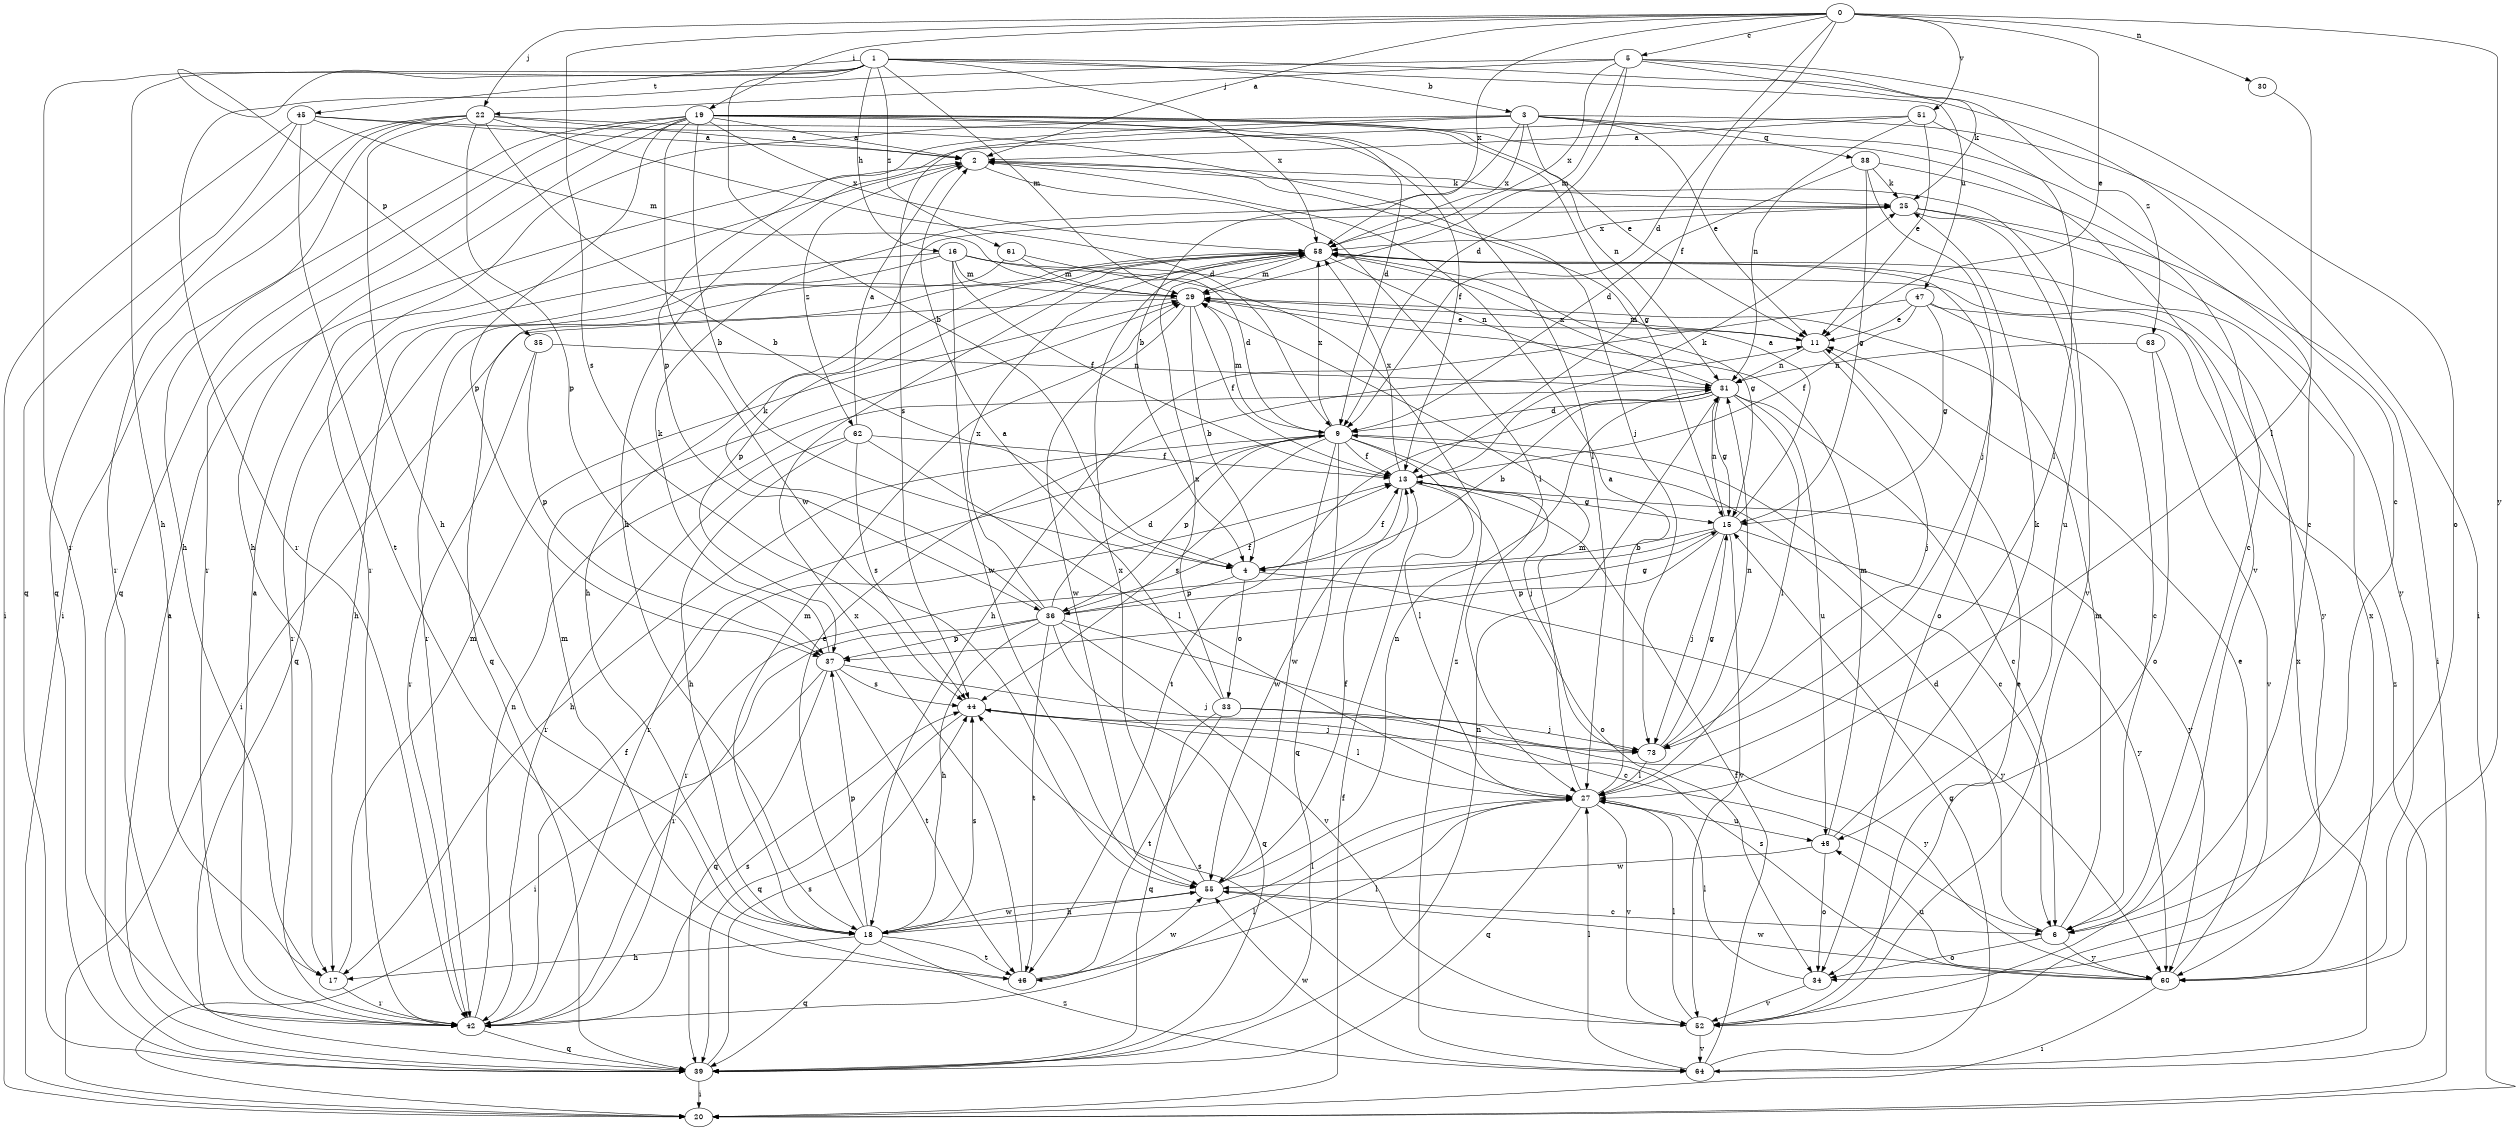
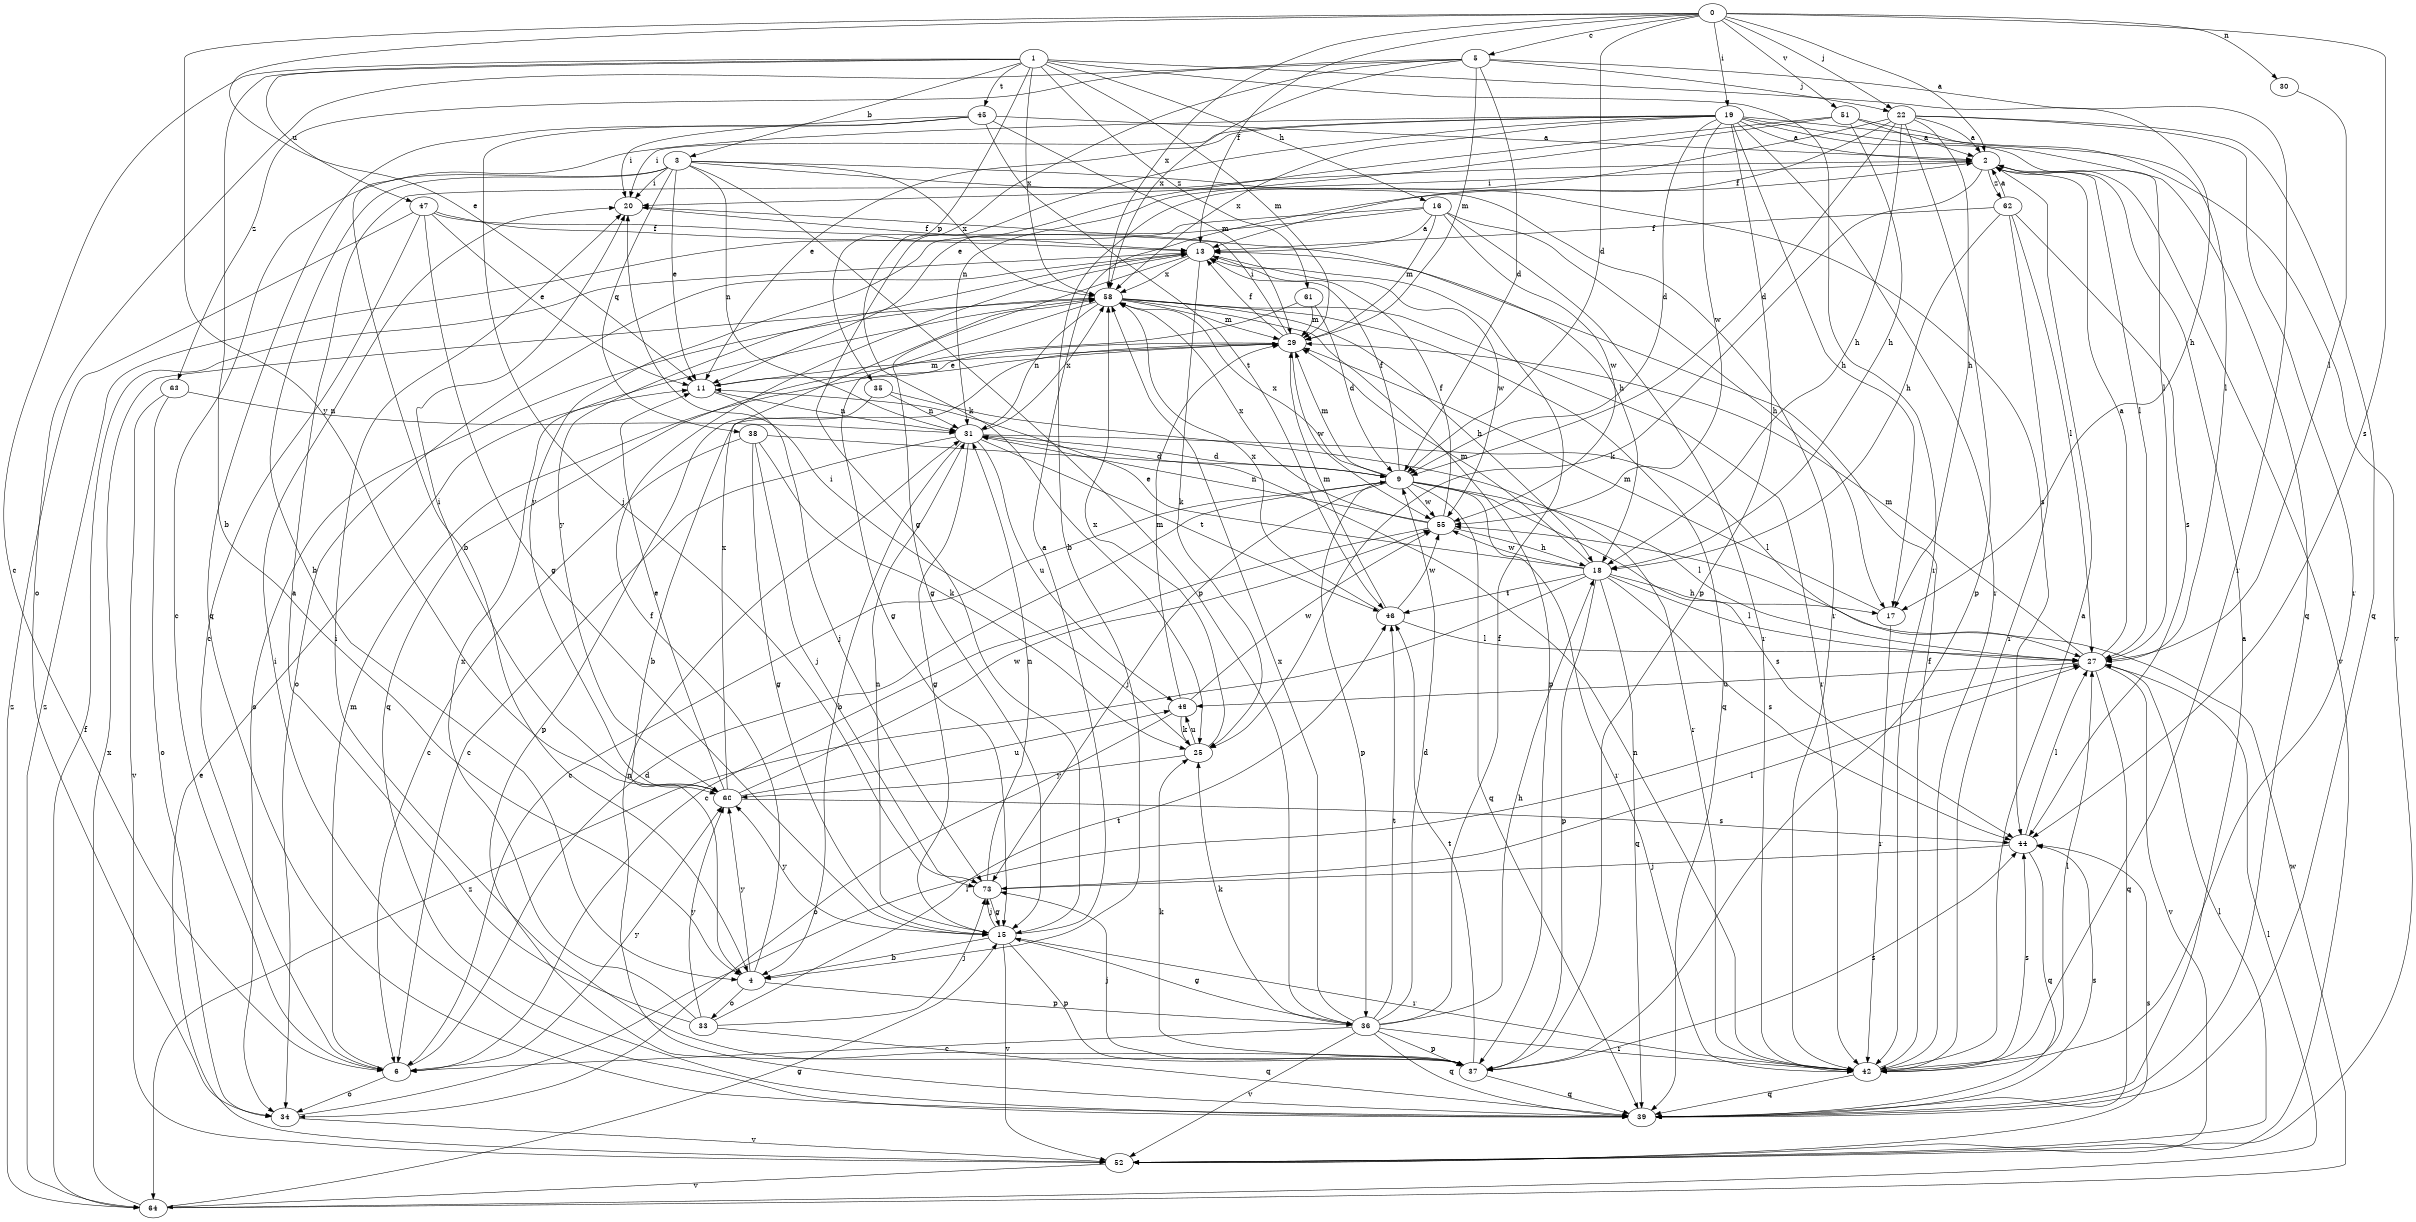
none -> (1343, 185)
(1093, 366) -> (1425, 229)
(755, 553) -> none
